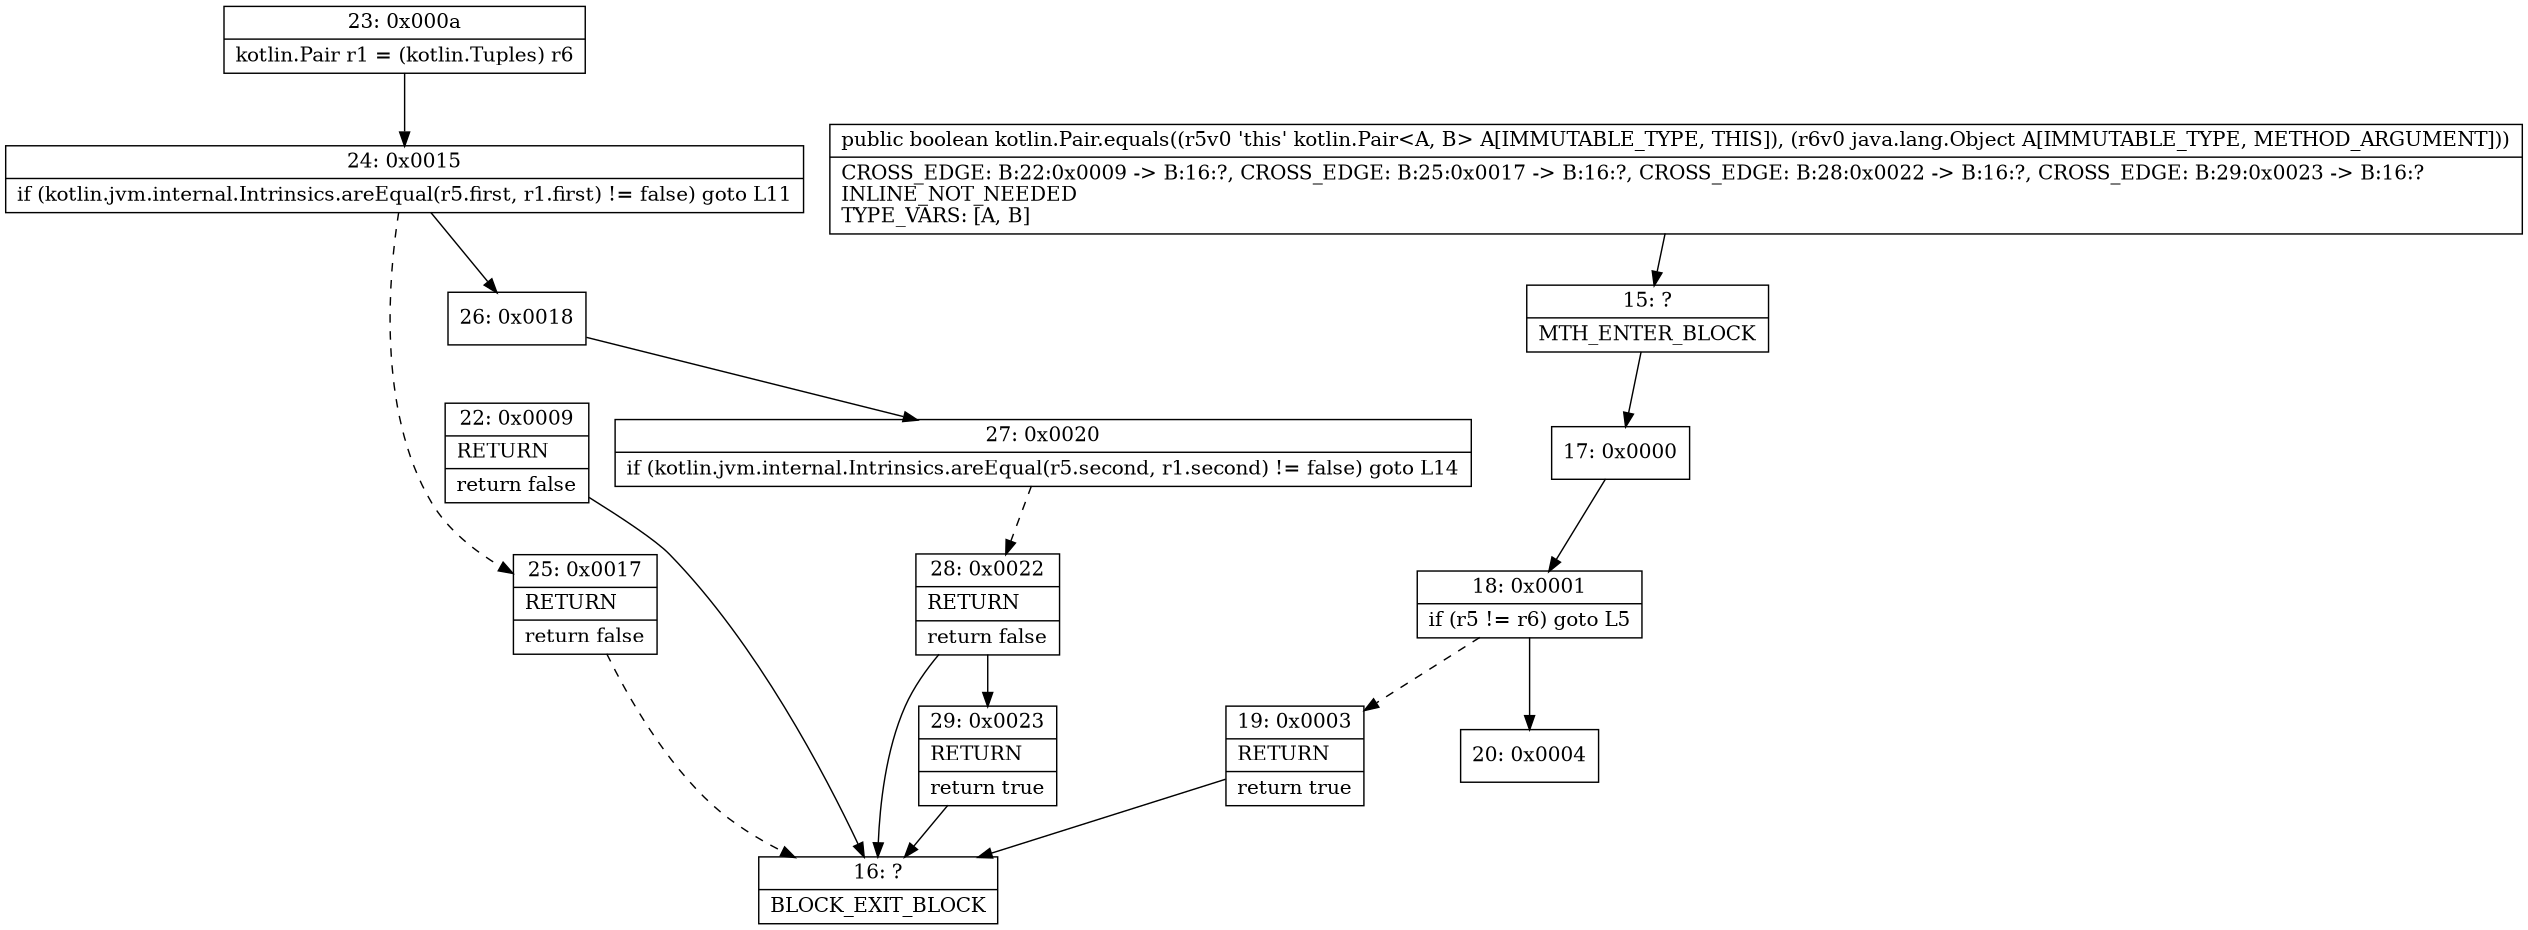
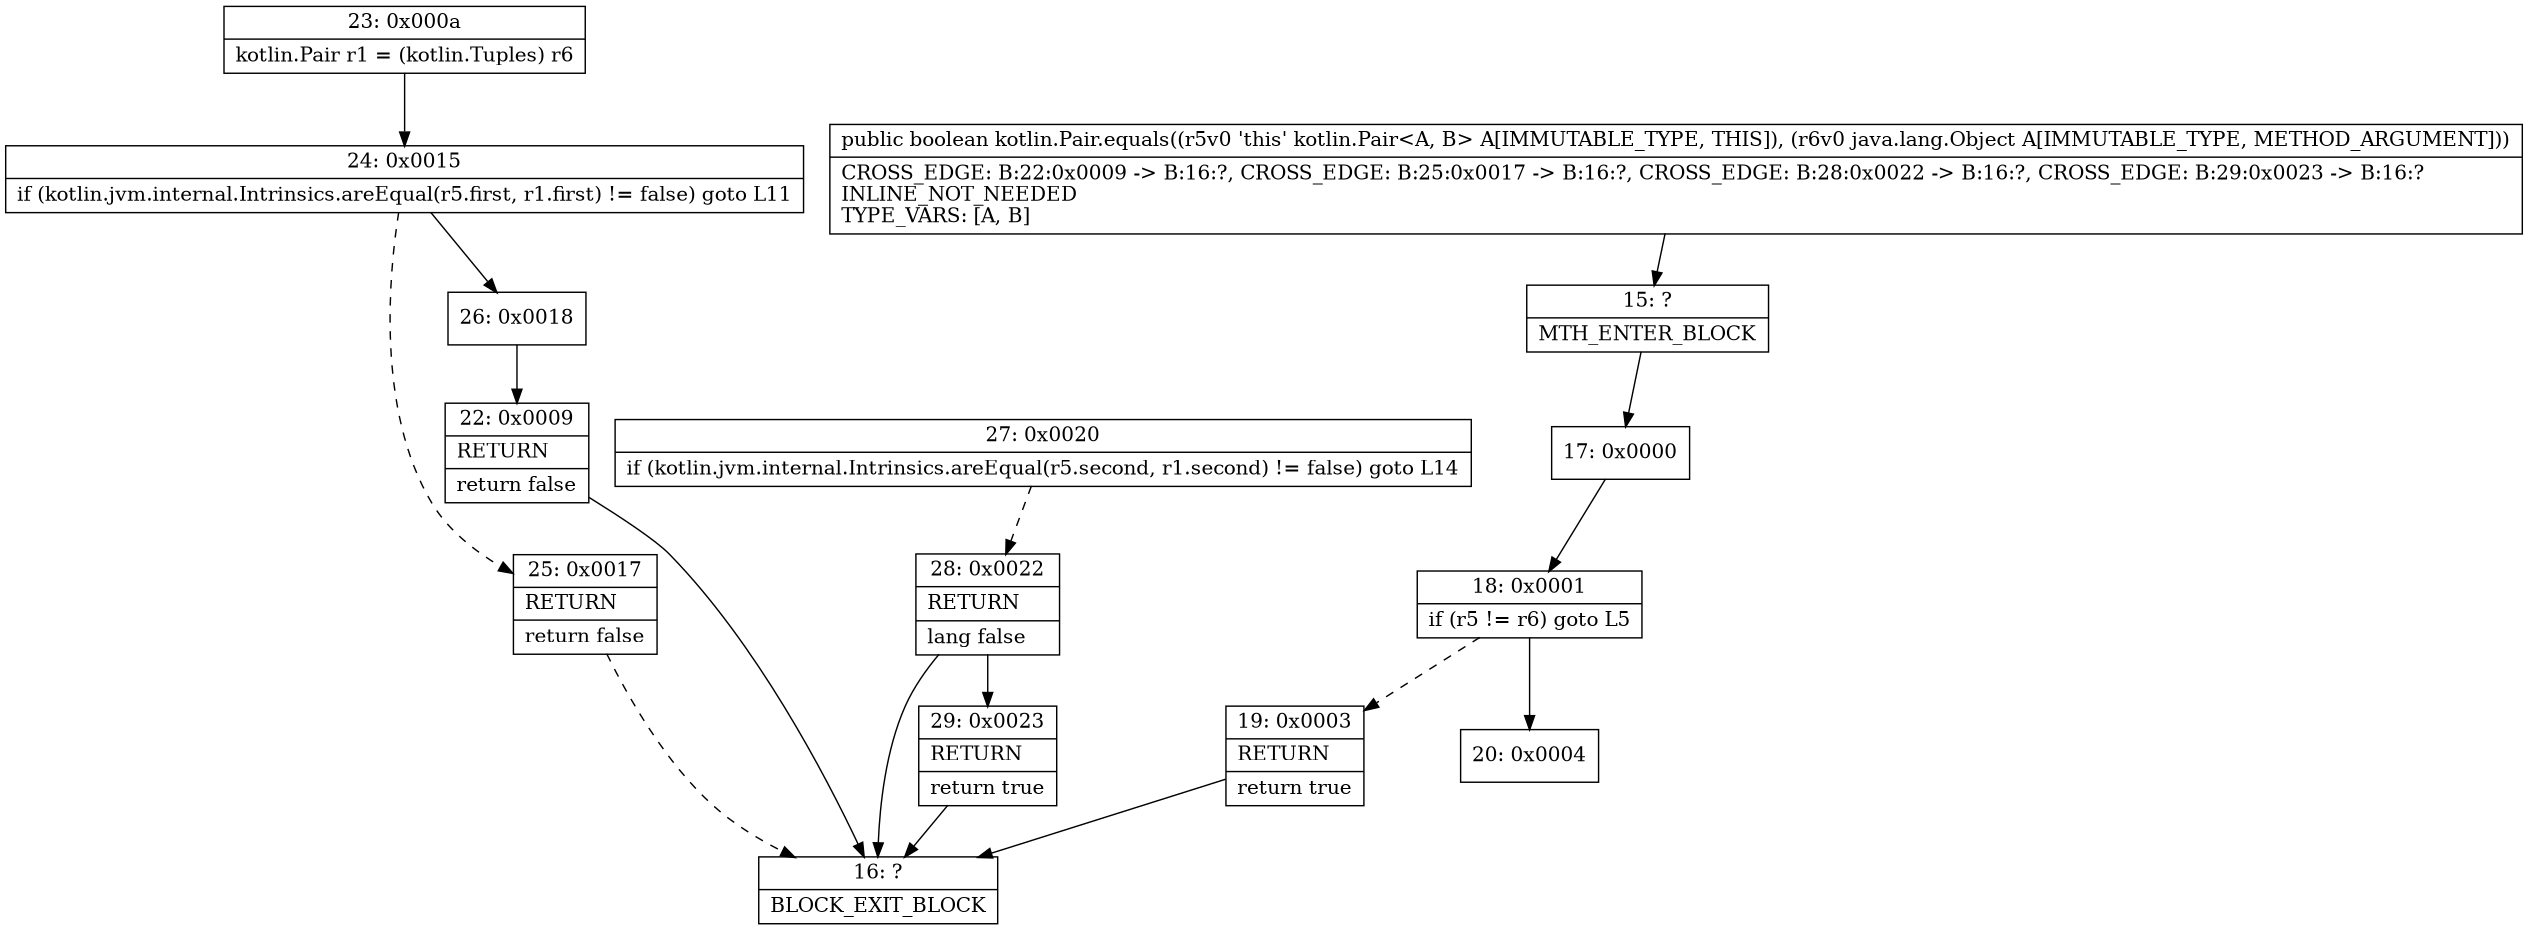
(745, 377) -> (517, 367)
(988, 637) -> (977, 637)
